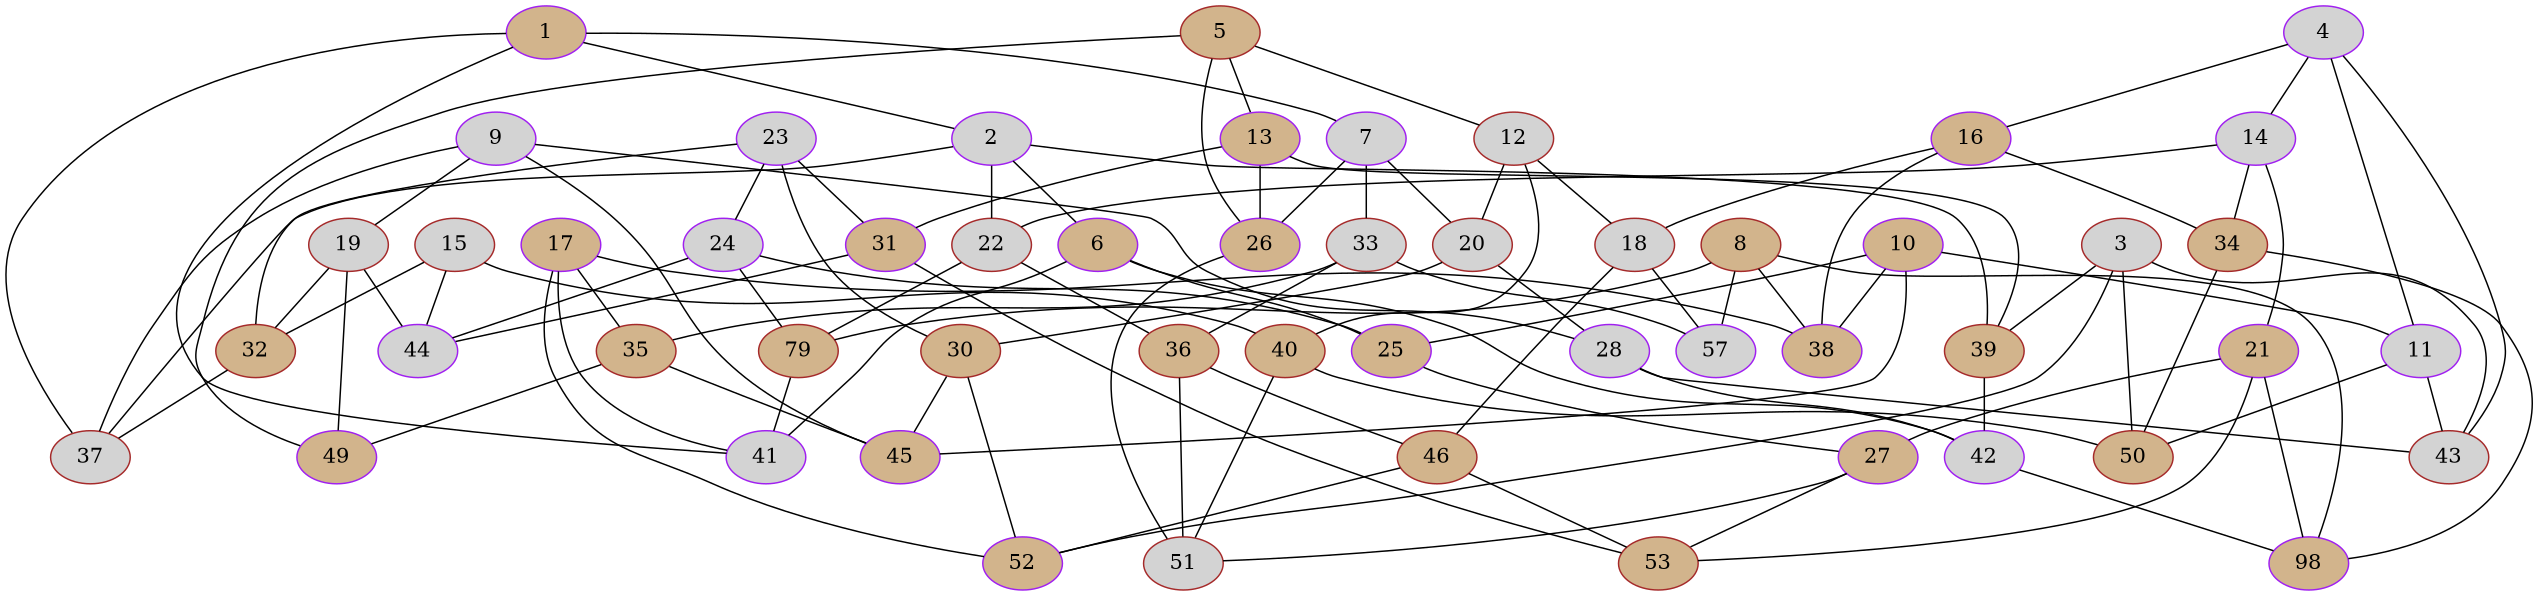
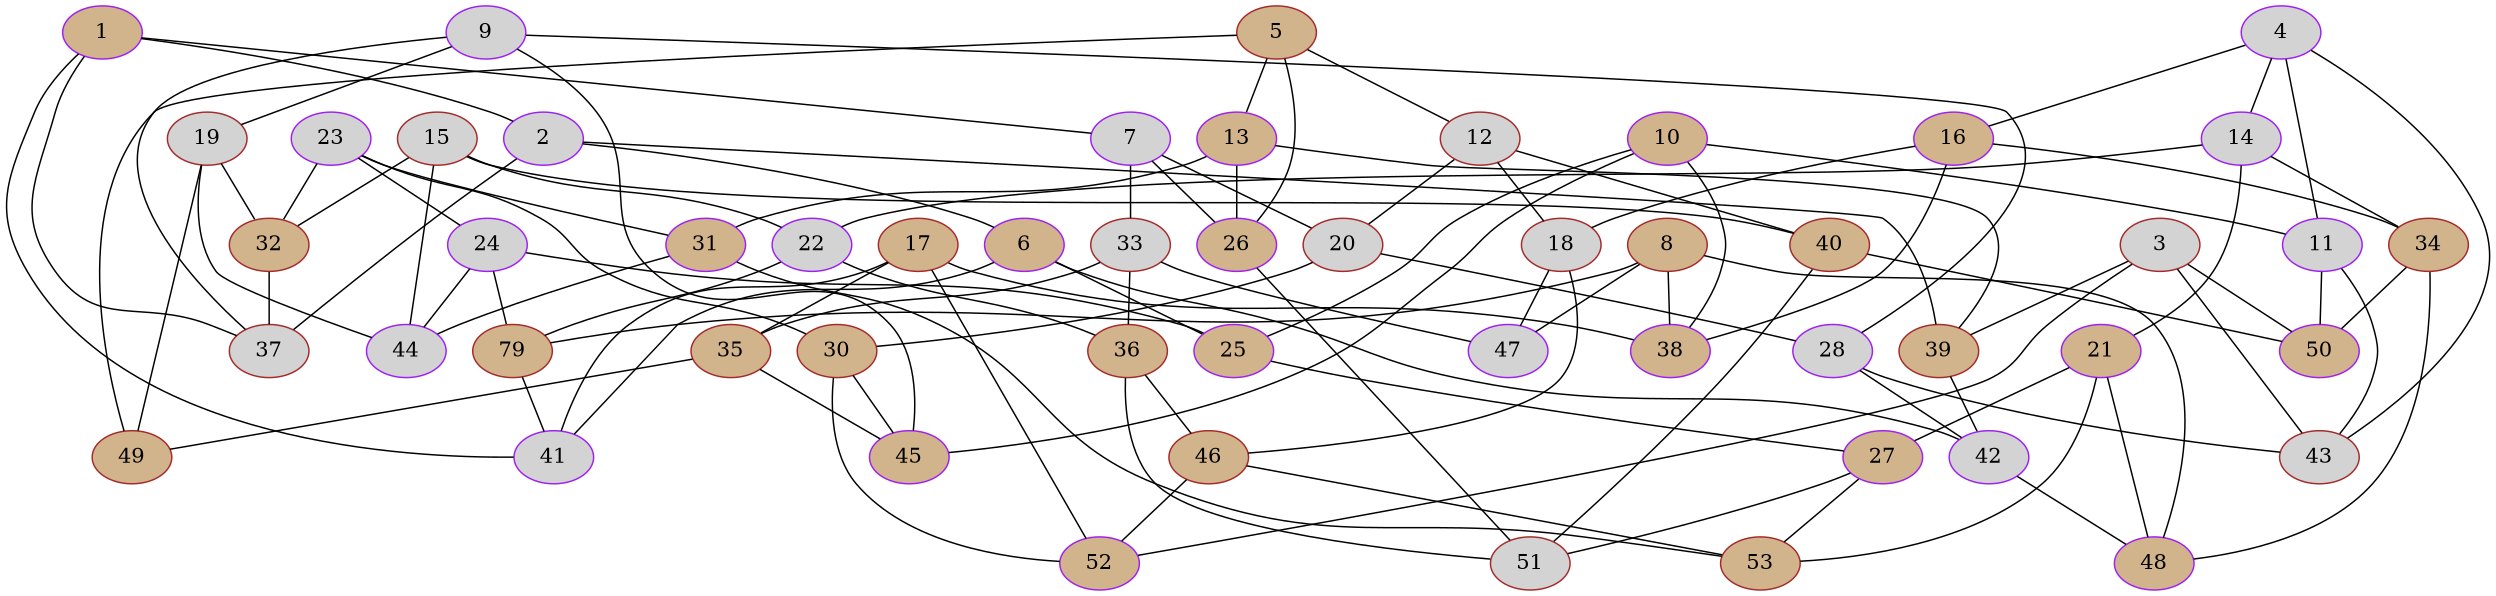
(992, 187) -> (689, 200)
(561, 245) -> (918, 245)
(992, 245) -> (812, 245)
(1716, 351) -> (1508, 351)
(337, 457) -> (132, 457)
(2133, 457) -> (2319, 351)
(2309, 563) -> (2154, 563)
